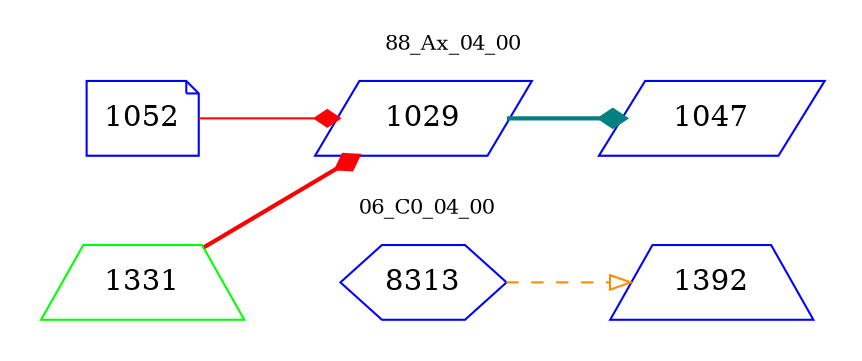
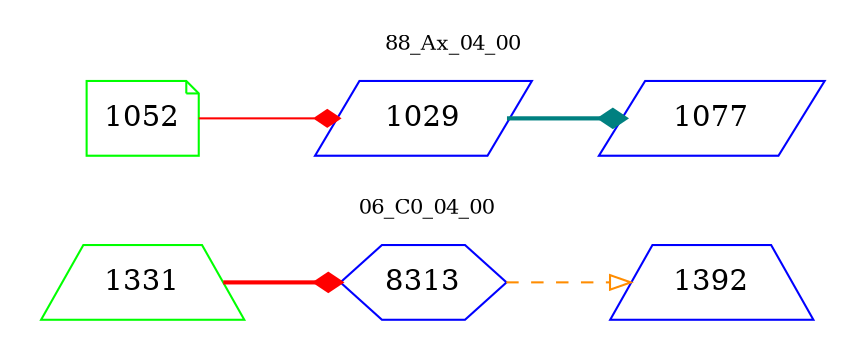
(143, 118) -> (143, 118)
(712, 118) -> (712, 118)
(270, 208) -> (269, 282)
